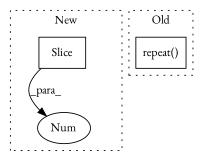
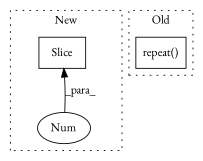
(29, 89) -> (65, 95)
